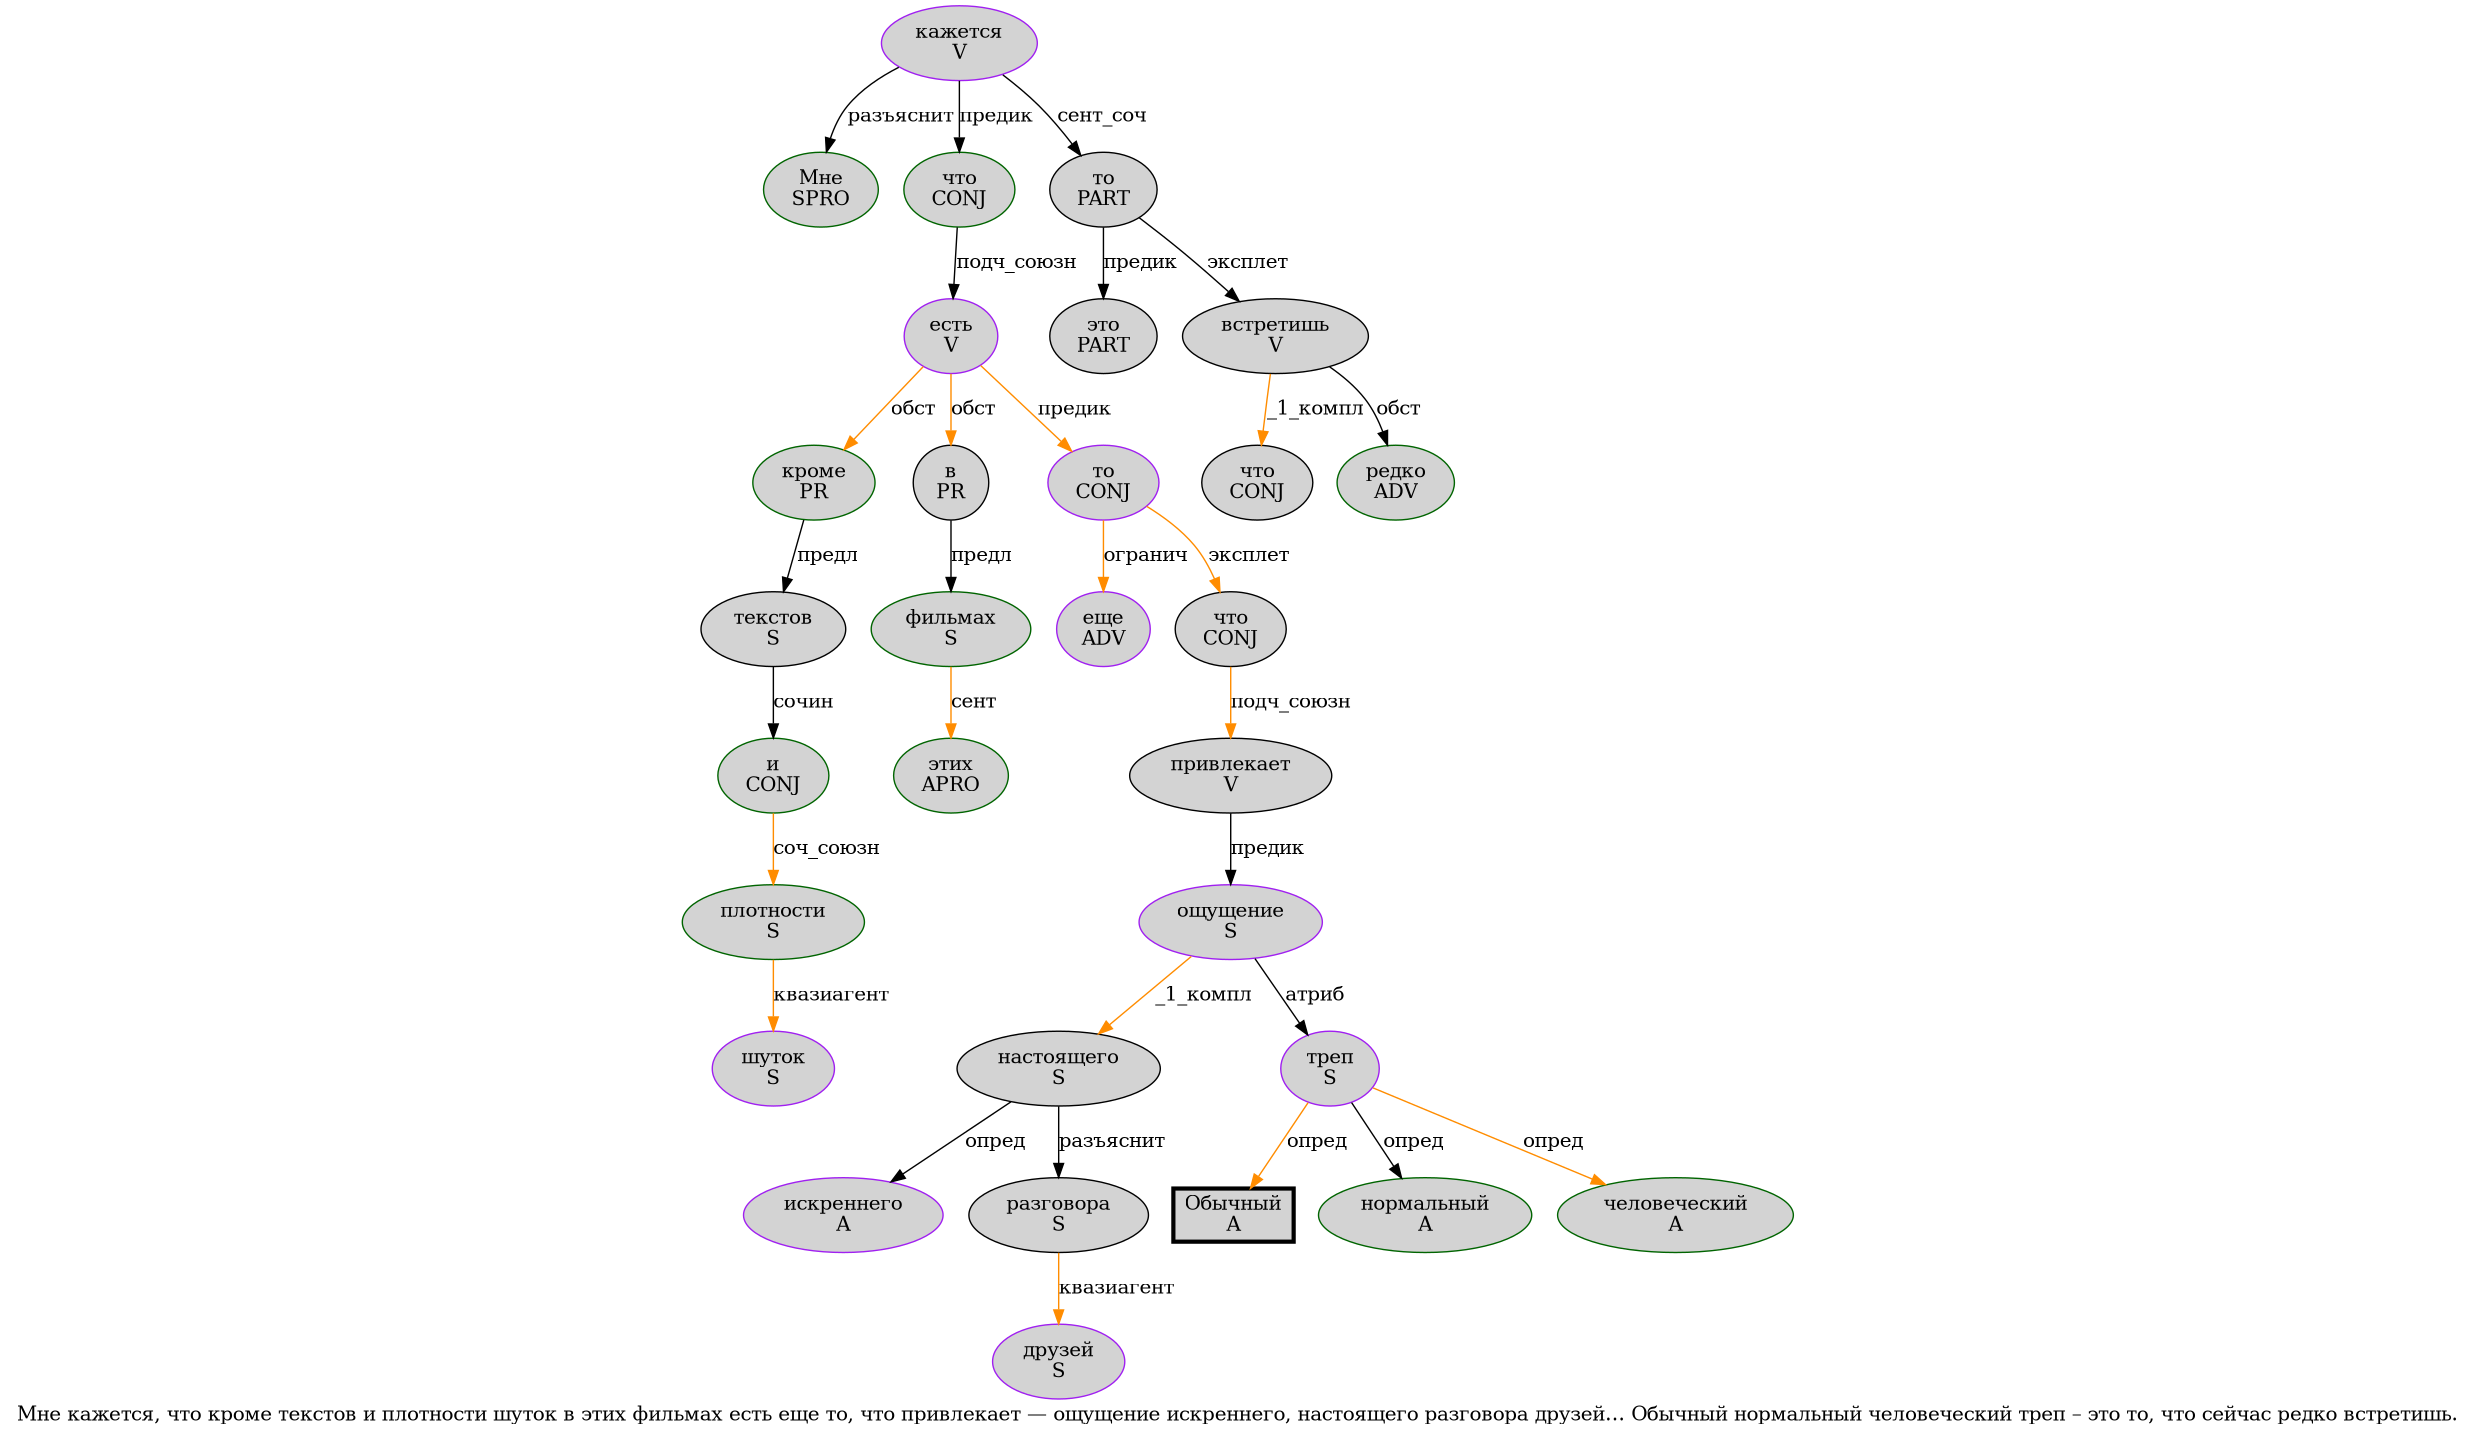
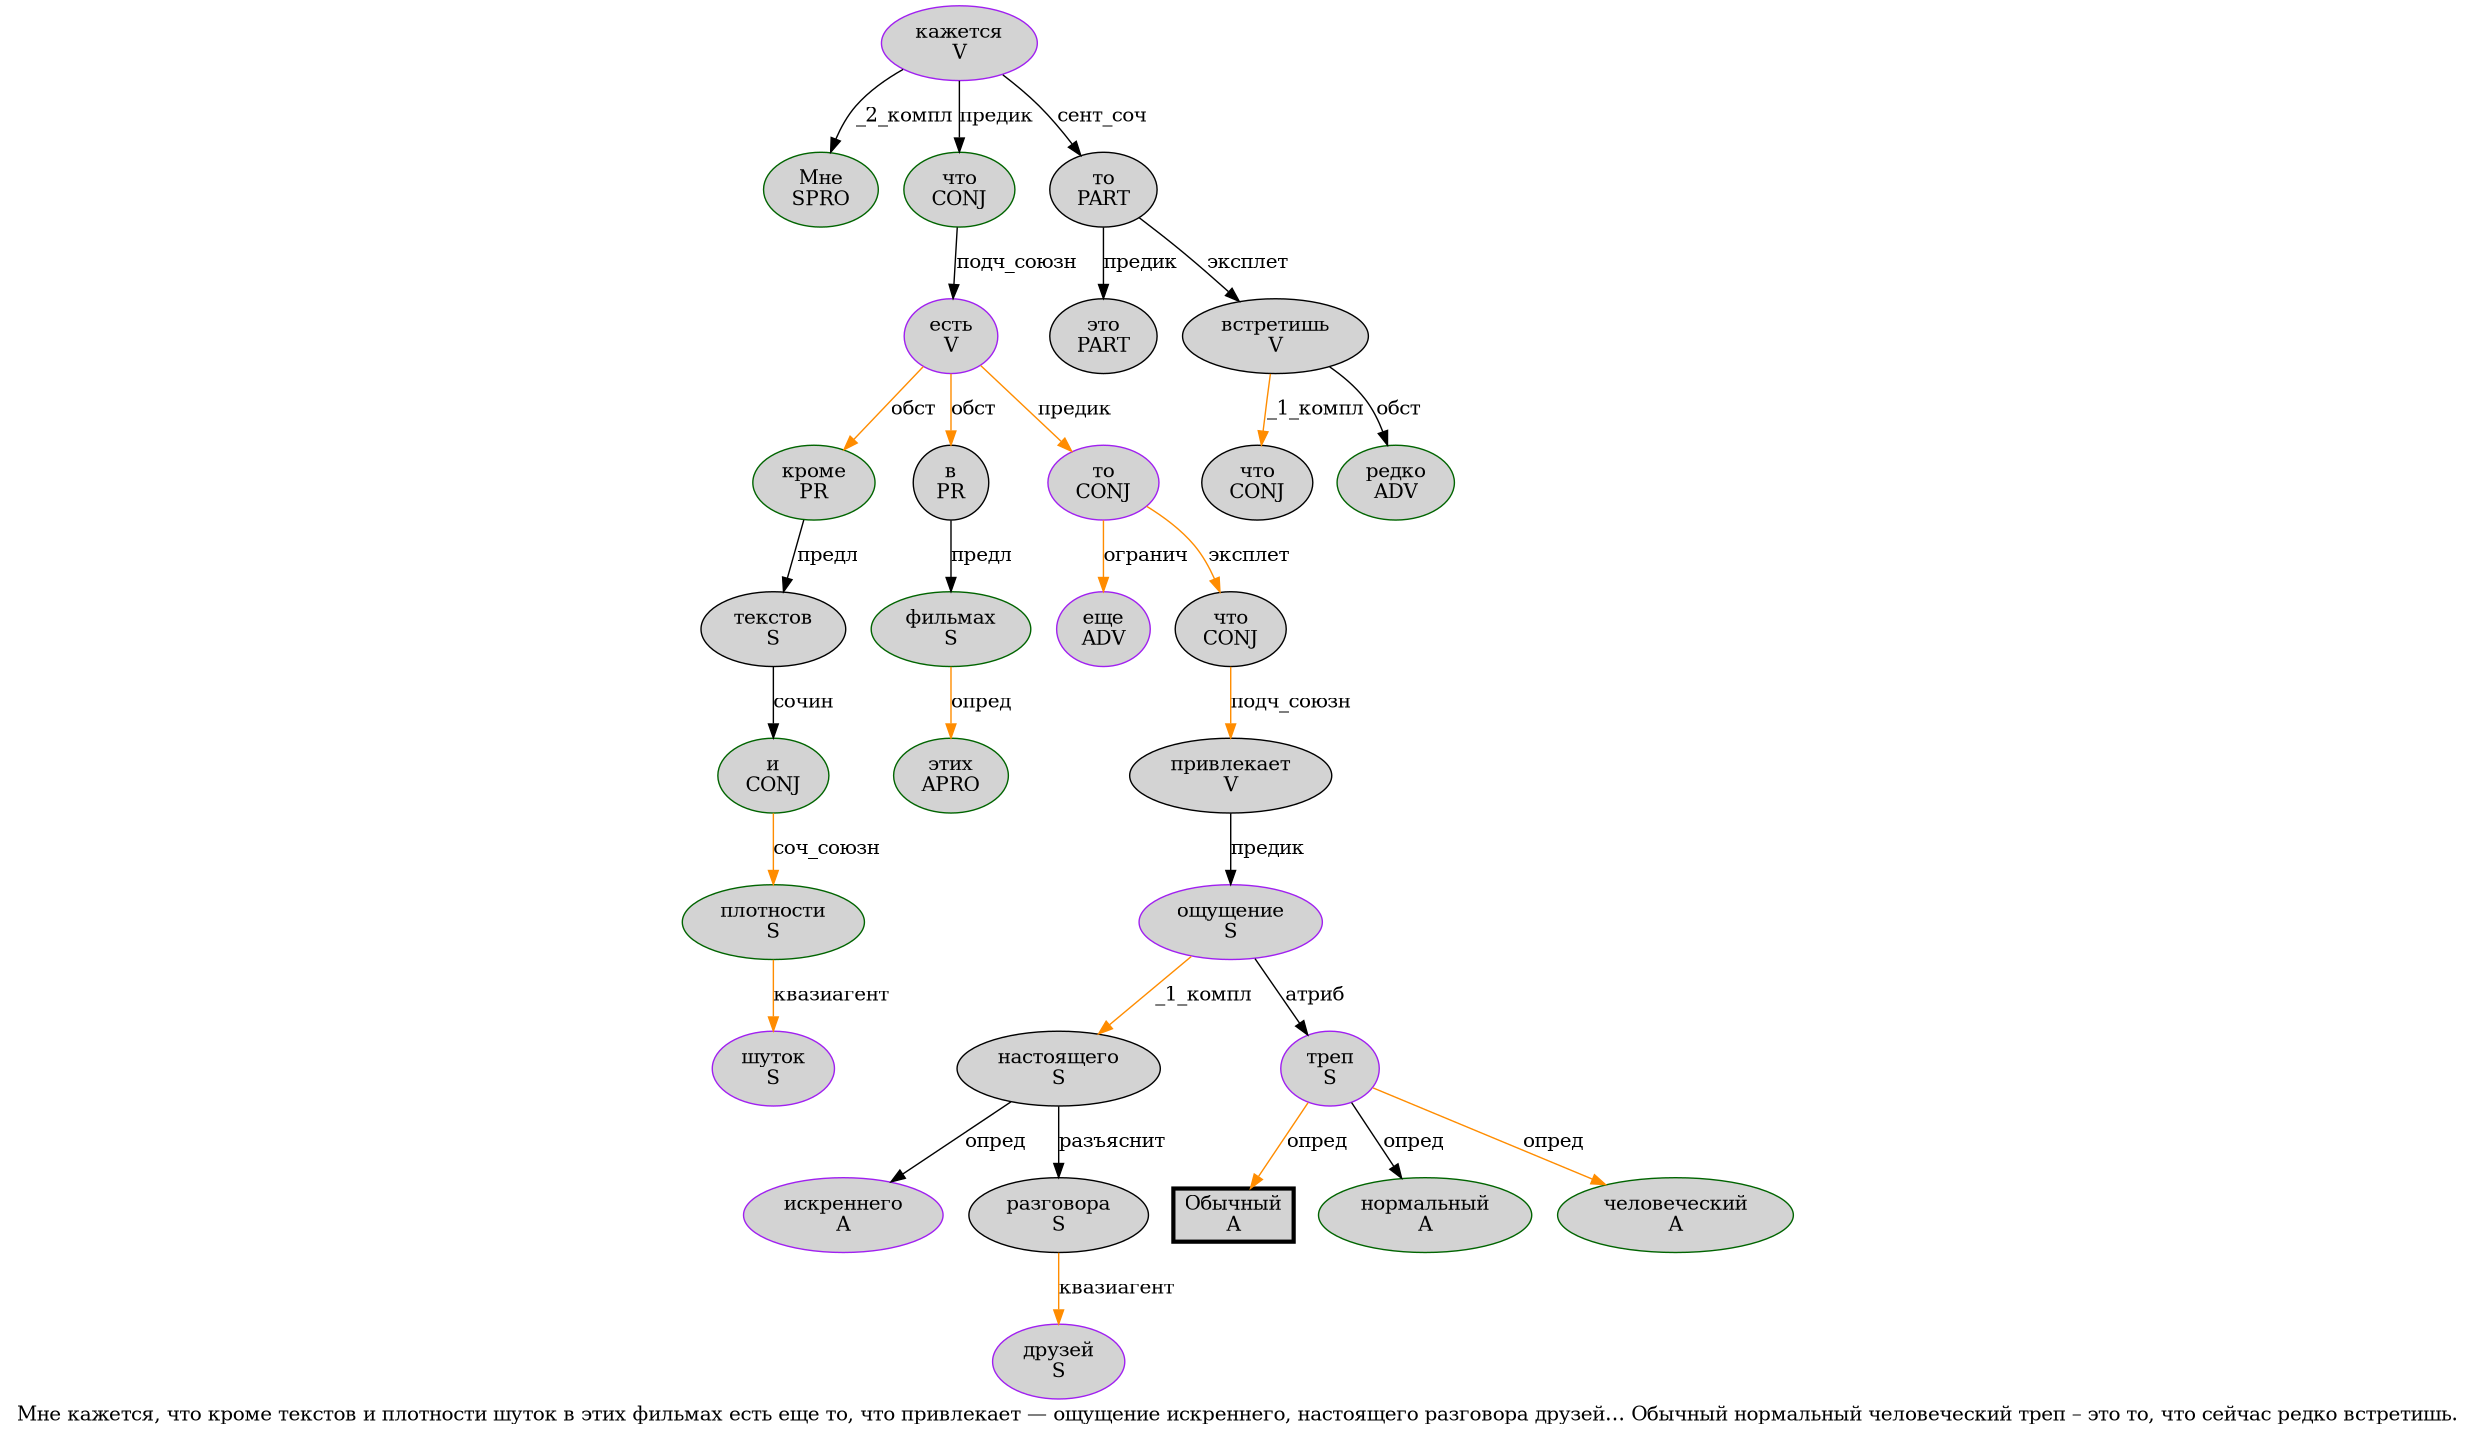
(901, 116) -> (905, 116)
(974, 702) -> (981, 702)
